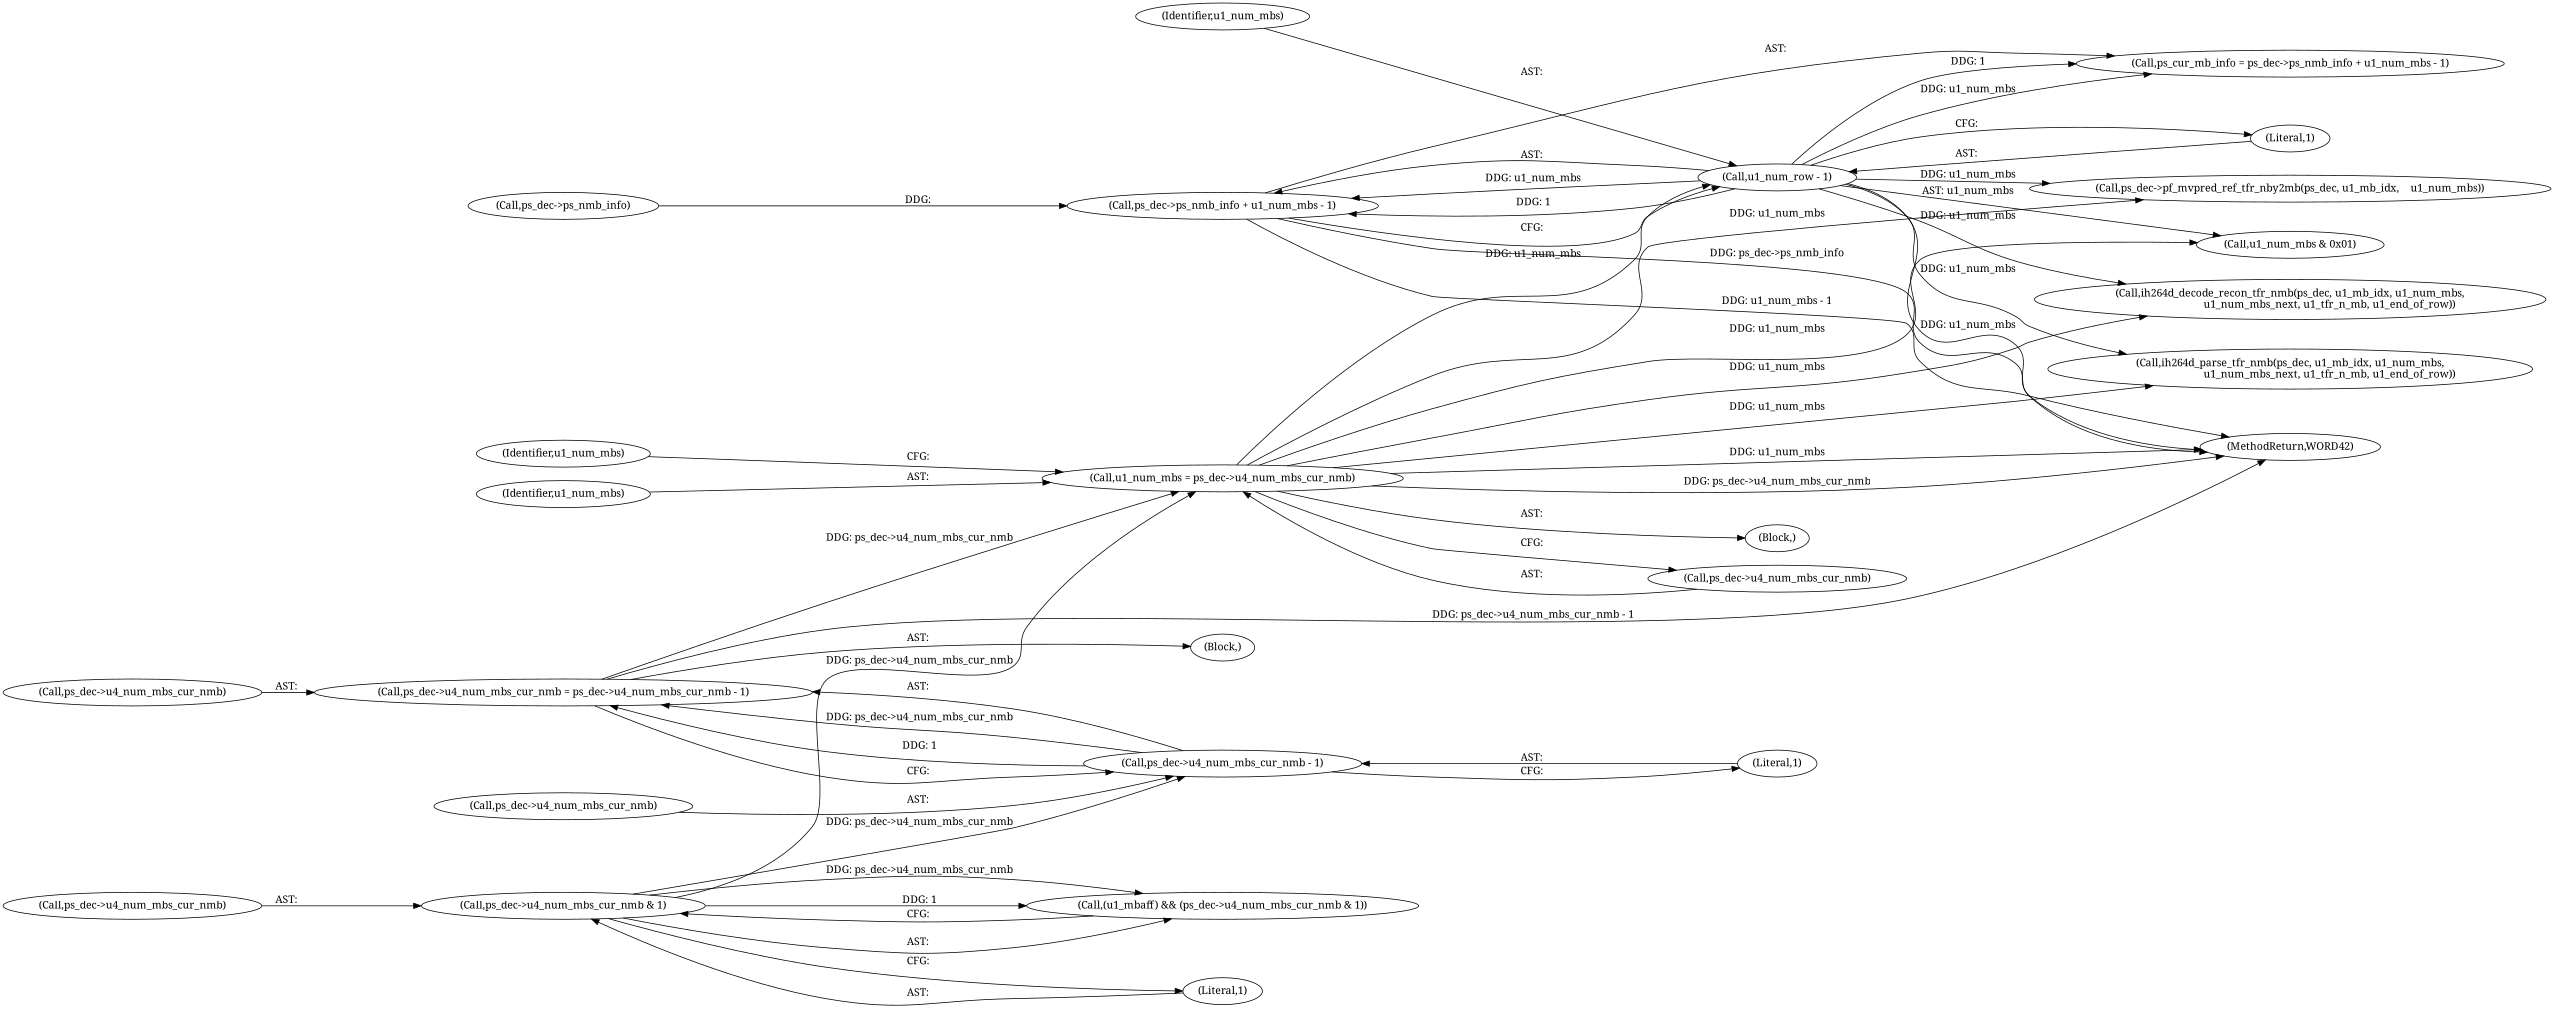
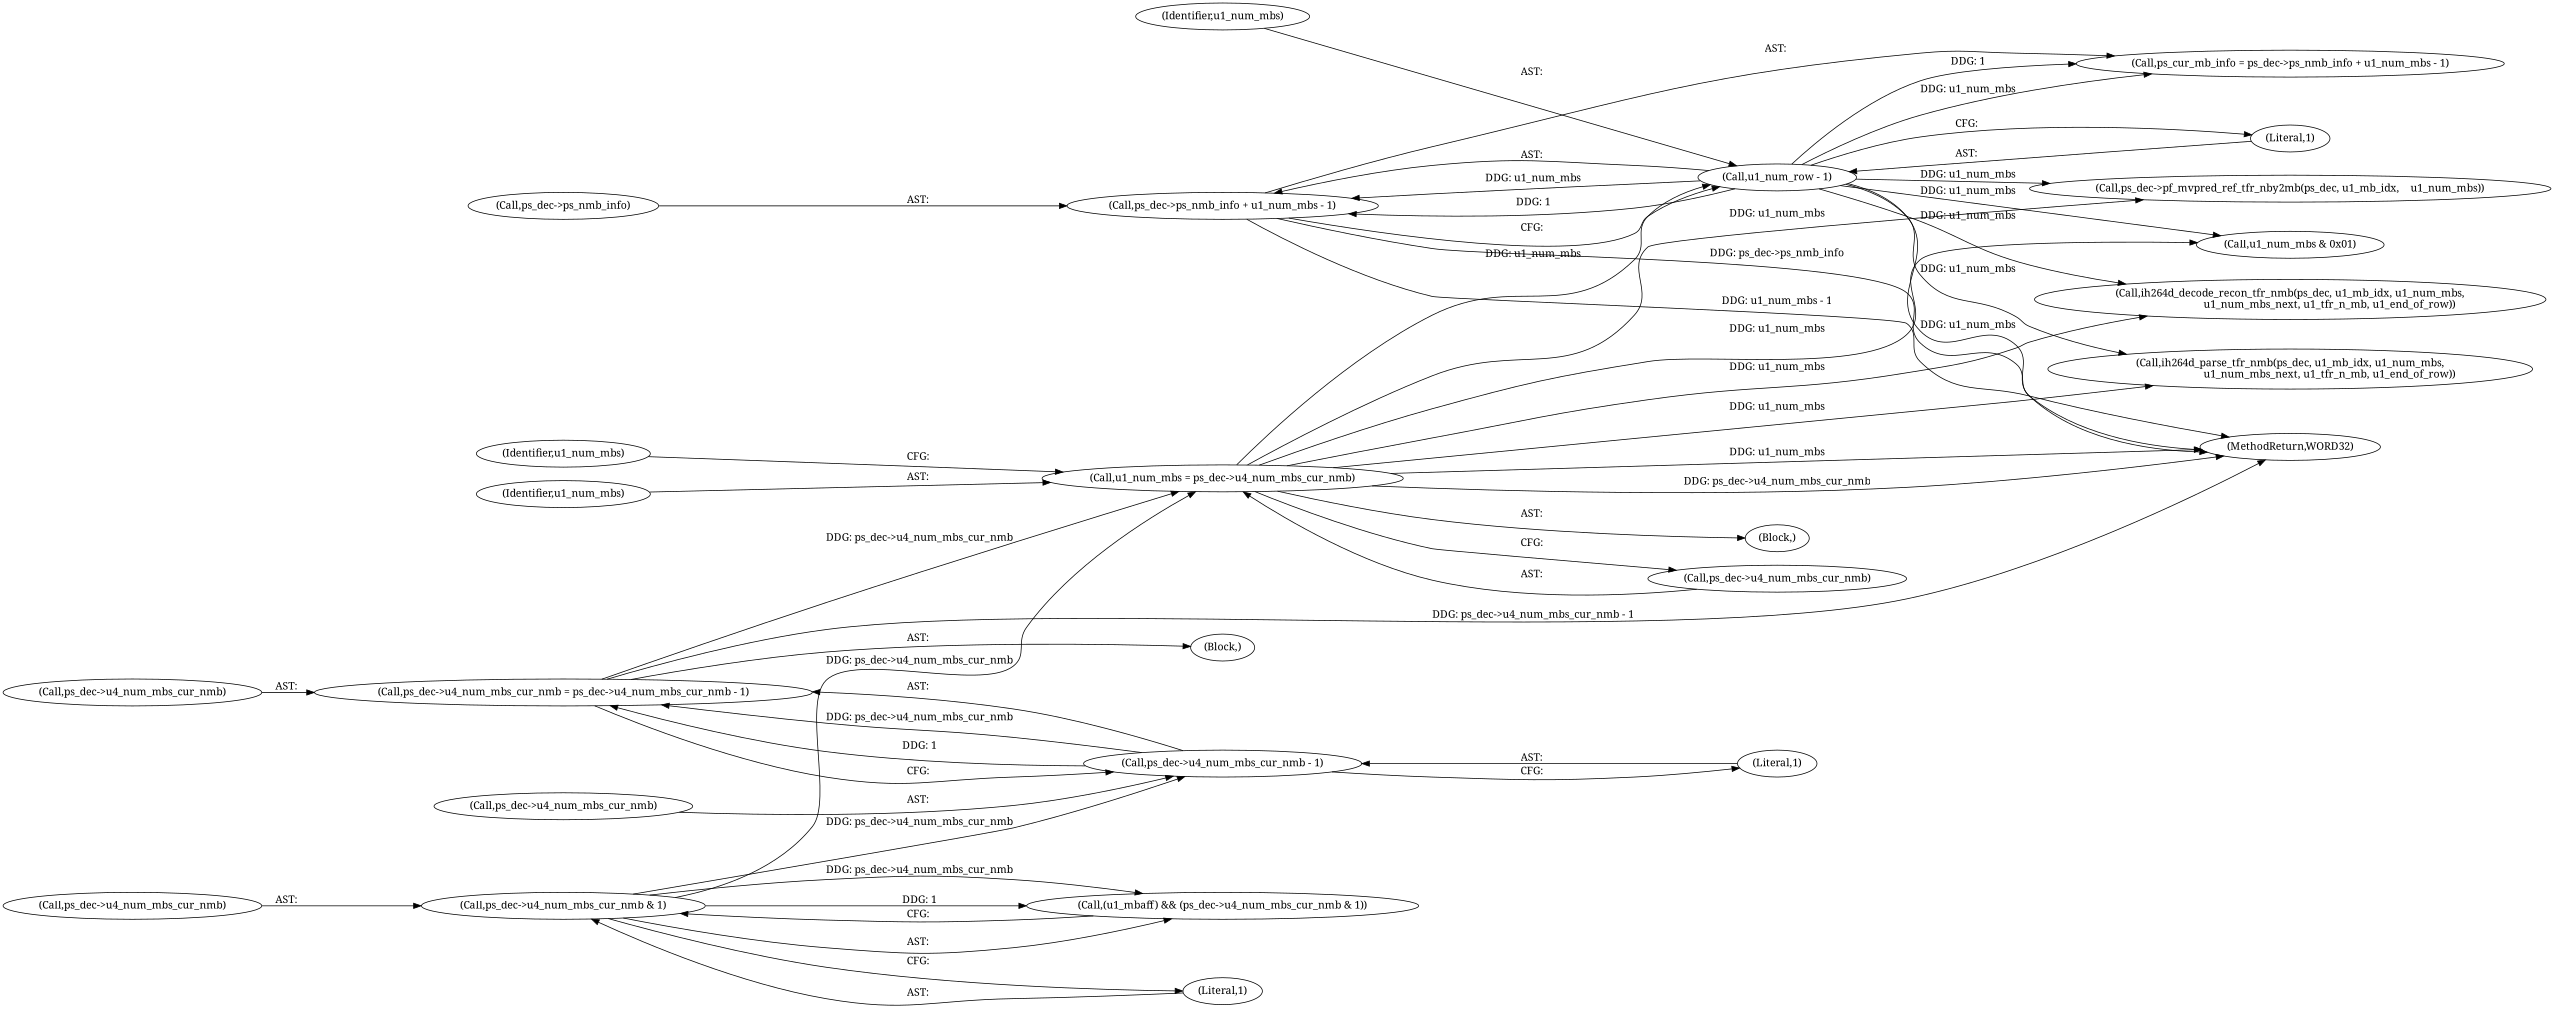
(1968, 191) -> (1968, 191)
(920, 200) -> (920, 200)
(2290, 447) -> (2290, 447)
